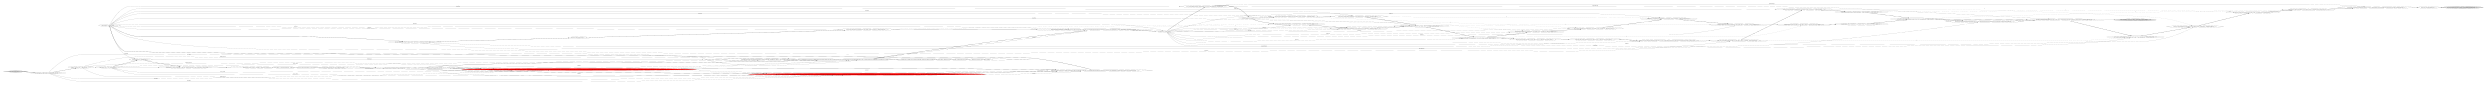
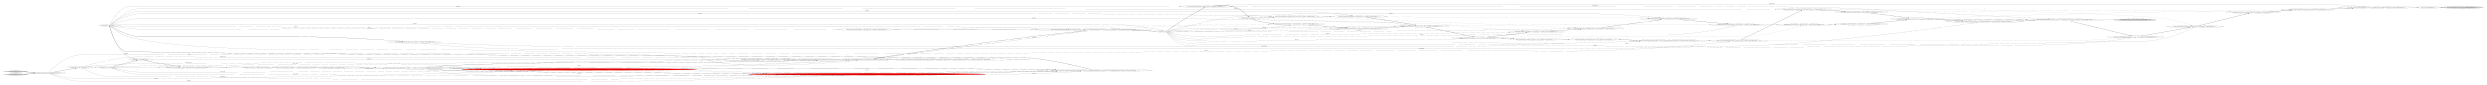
(579, 38) -> none
none -> (16, 74)
